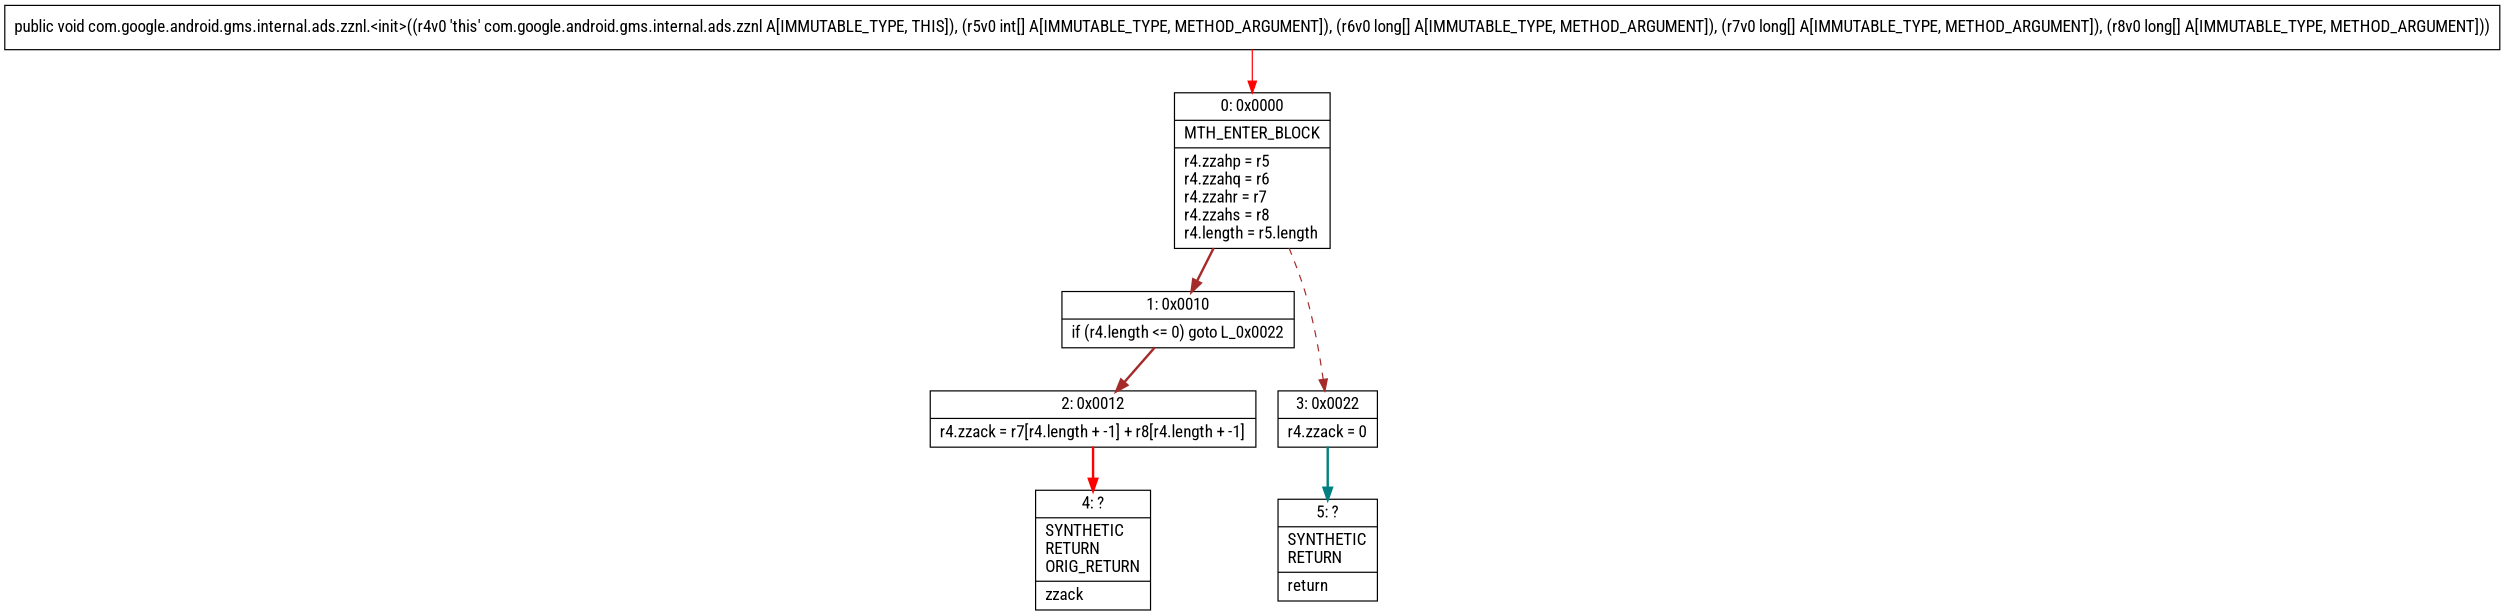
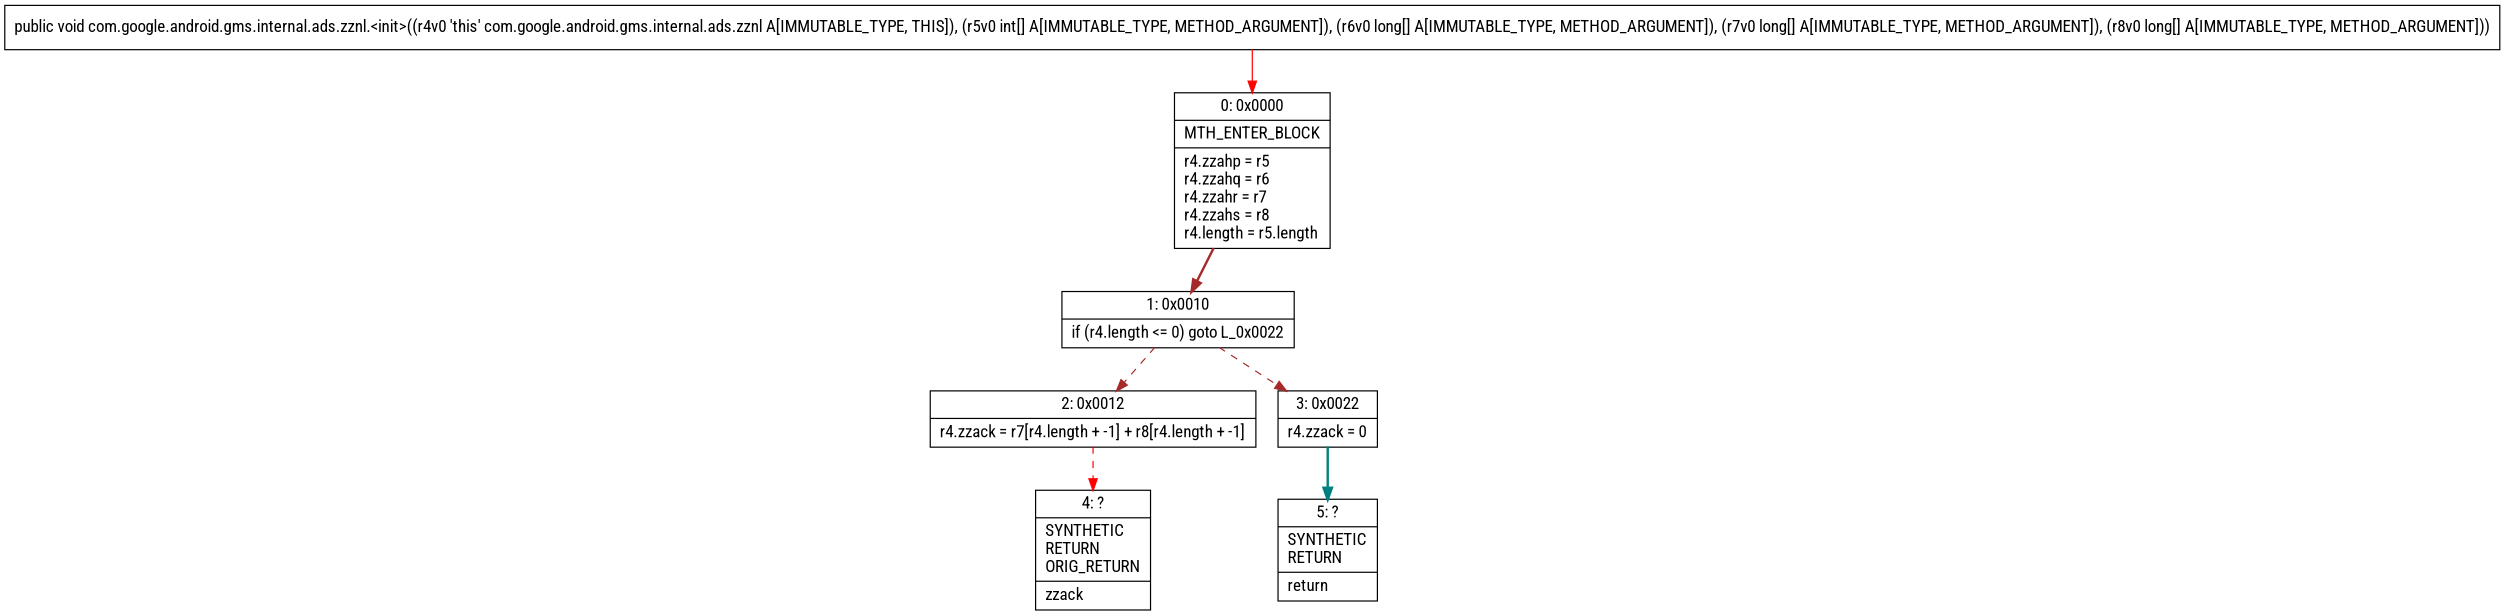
(1311, 312) -> (1248, 366)
(1140, 365) -> (1140, 365)
(1093, 463) -> (1093, 463)
